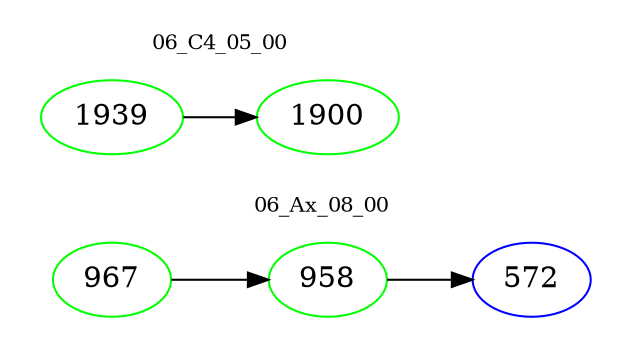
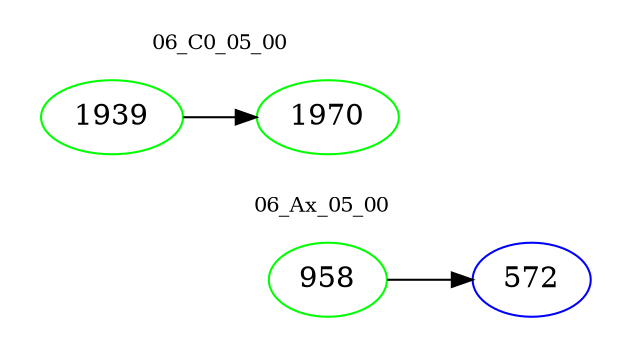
(220, 44) -> (220, 44)
(328, 117) -> (328, 117)
(322, 207) -> (322, 207)
(112, 280) -> none
